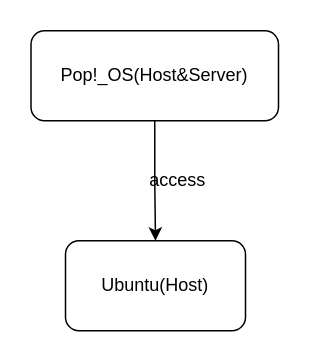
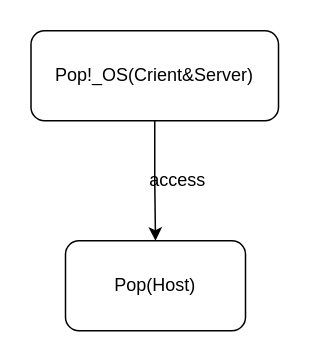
(155, 76) -> (155, 76)
(155, 286) -> (155, 286)
